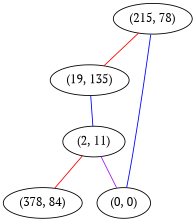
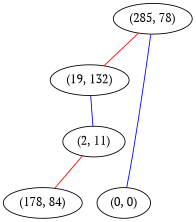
(153, 19) -> (153, 19)
(90, 80) -> (90, 80)
(109, 172) -> none
(43, 203) -> (43, 203)
